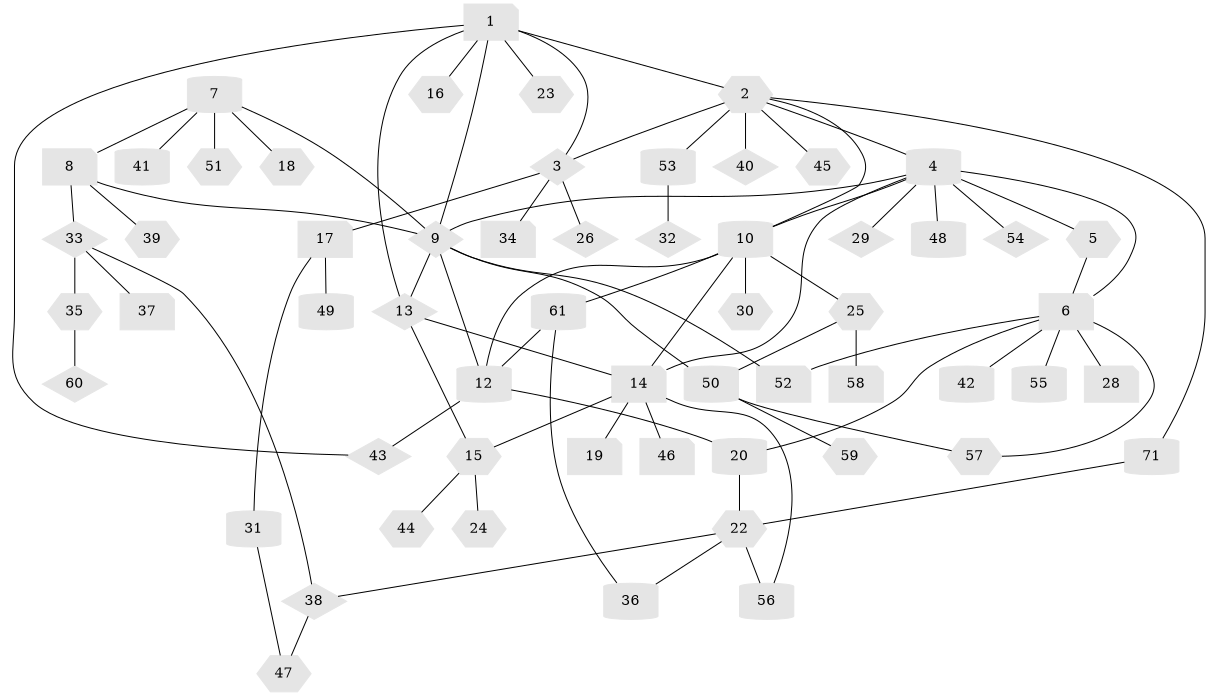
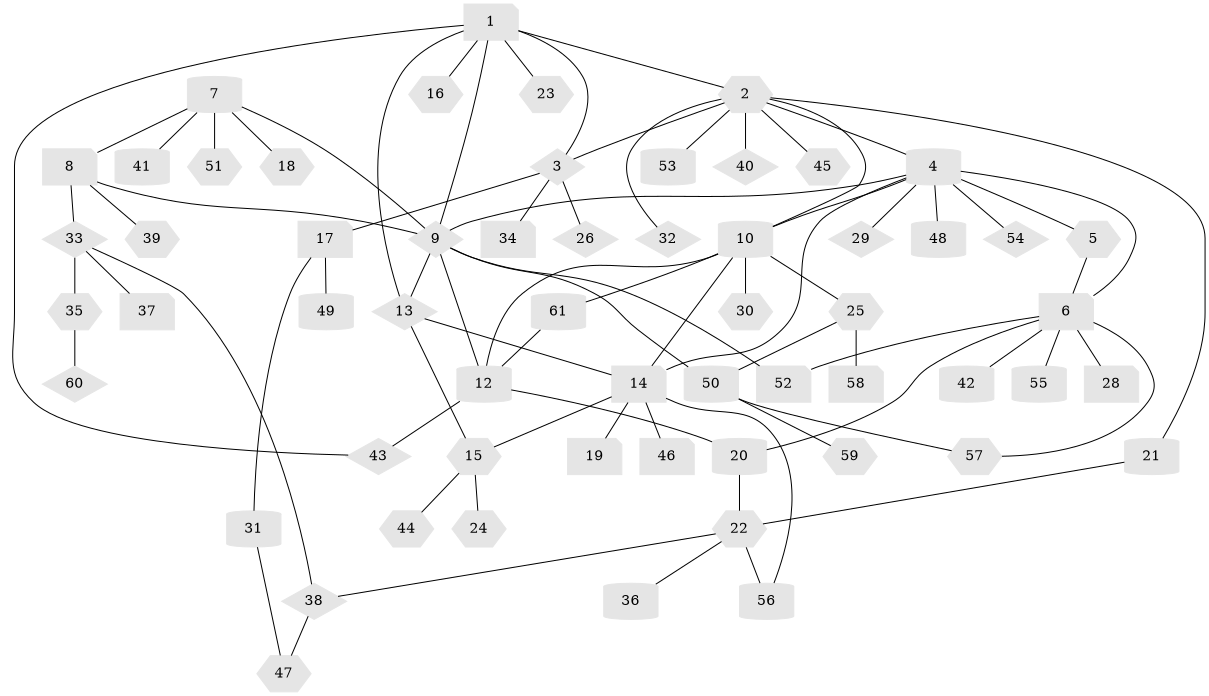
(668, 203) -> (637, 142)
(1152, 457) -> (1152, 457)
(556, 464) -> none
